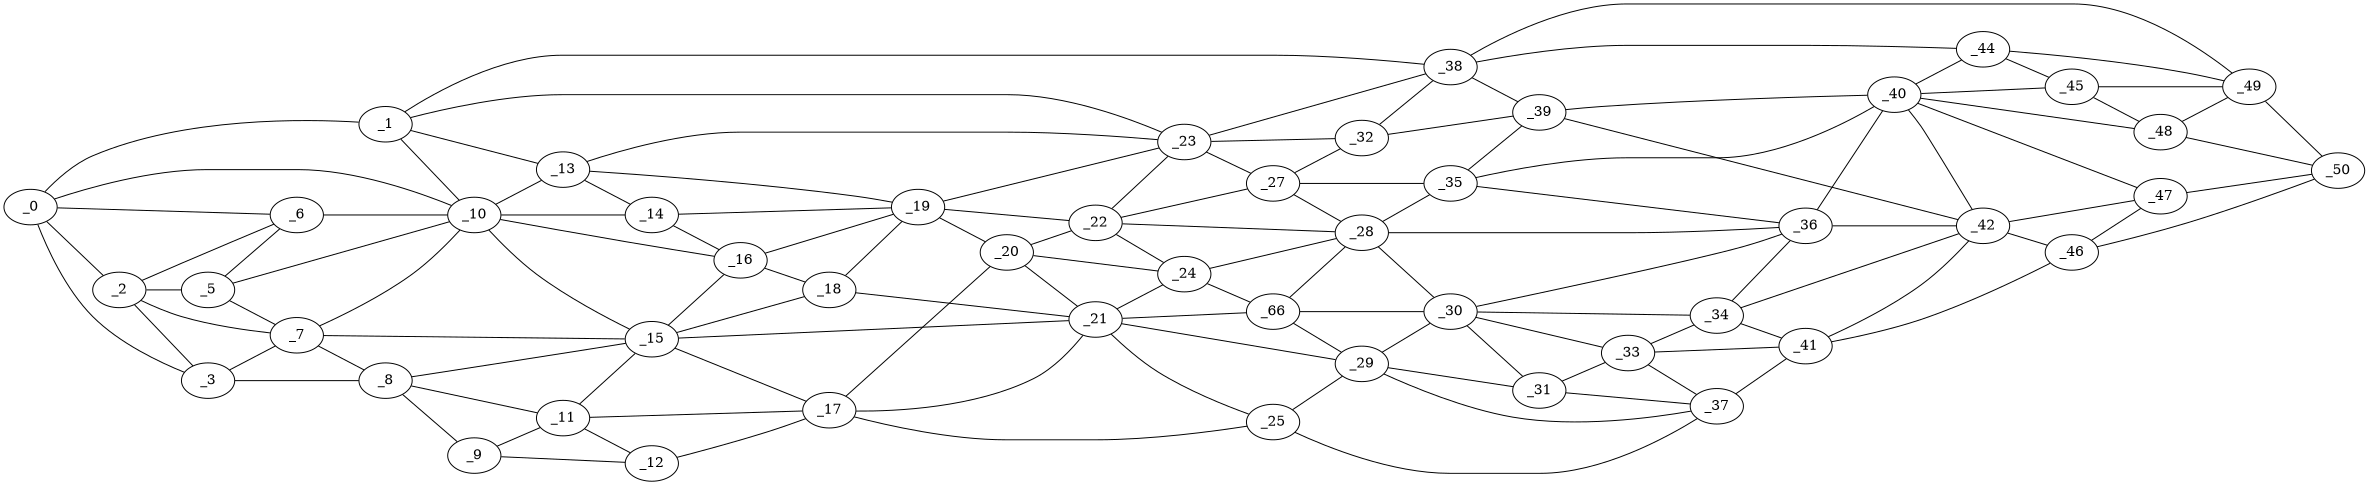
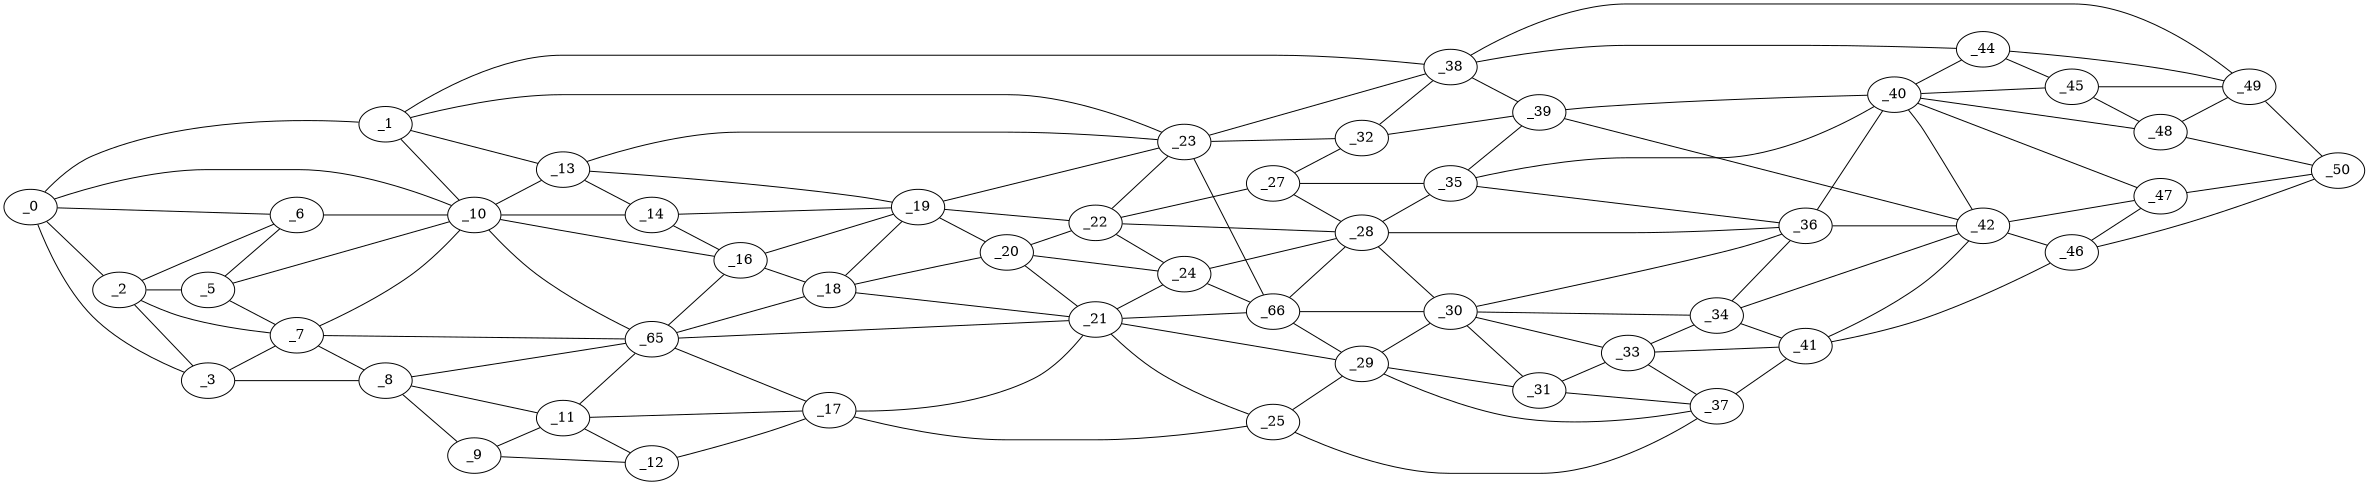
(1229, 163) -> (1225, 220)
(914, 335) -> (918, 271)
(652, 339) -> (652, 339)
